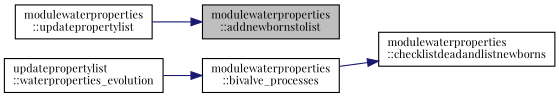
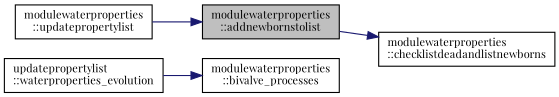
(353, 64) -> (353, 33)
